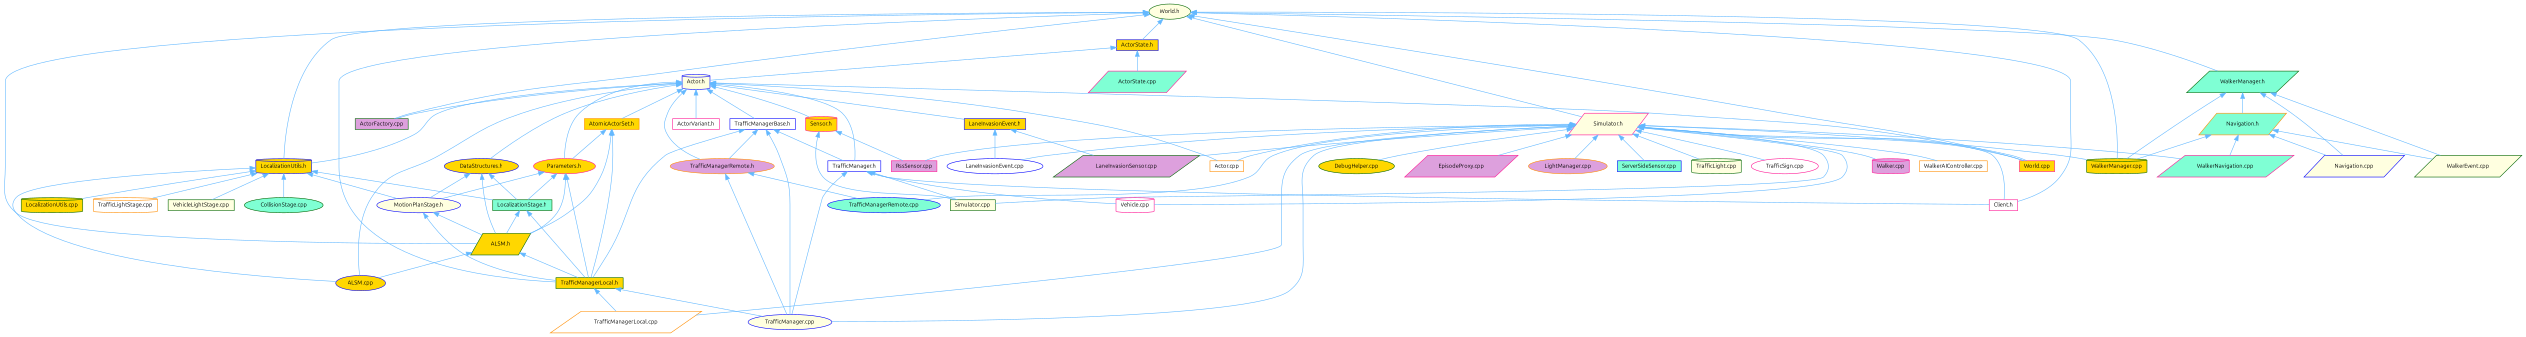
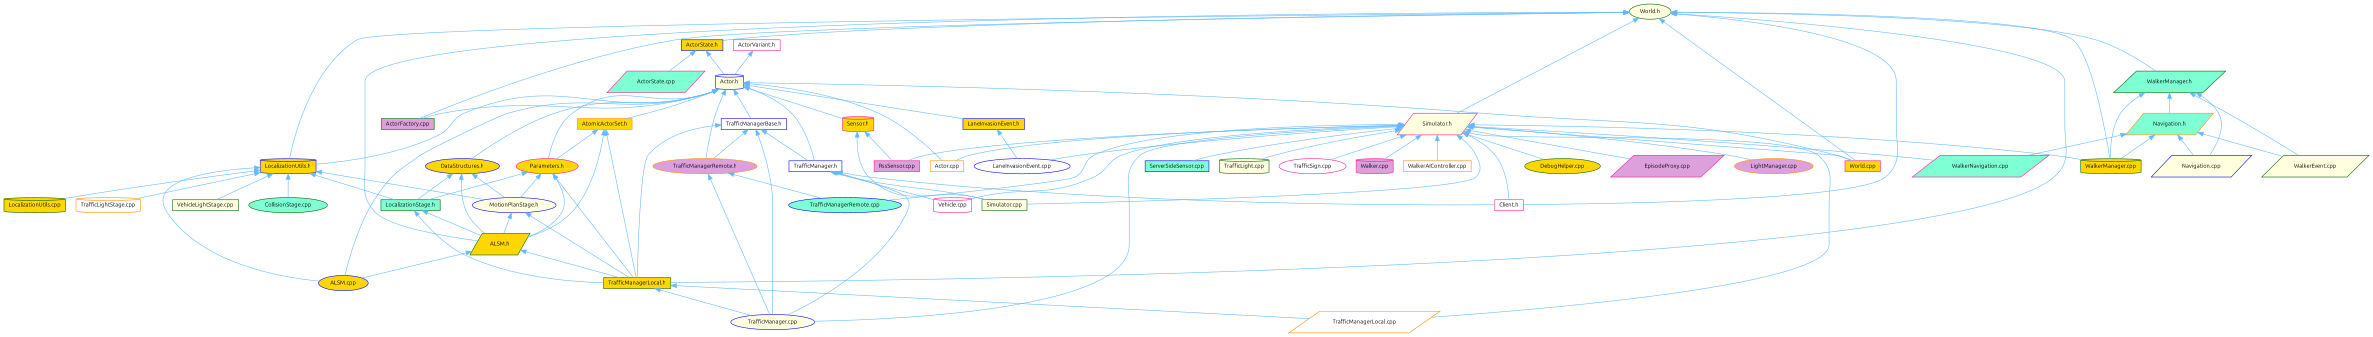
(696, 107) -> (742, 65)
(1127, 166) -> none
